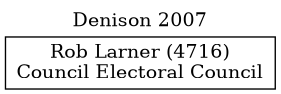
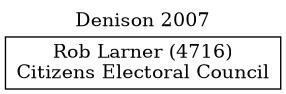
(140, 63) -> (143, 63)
